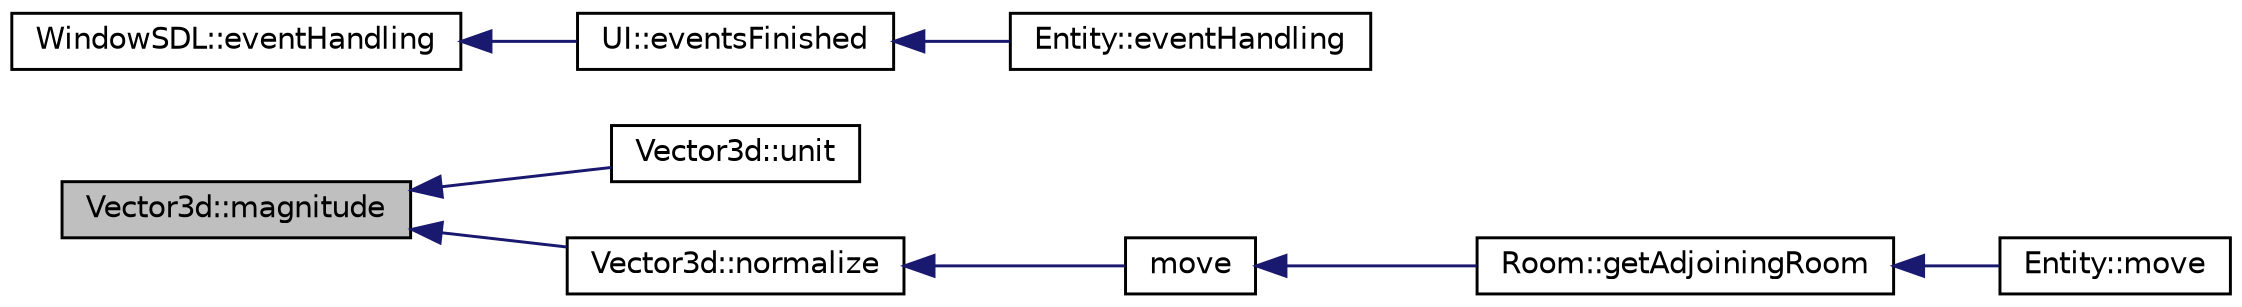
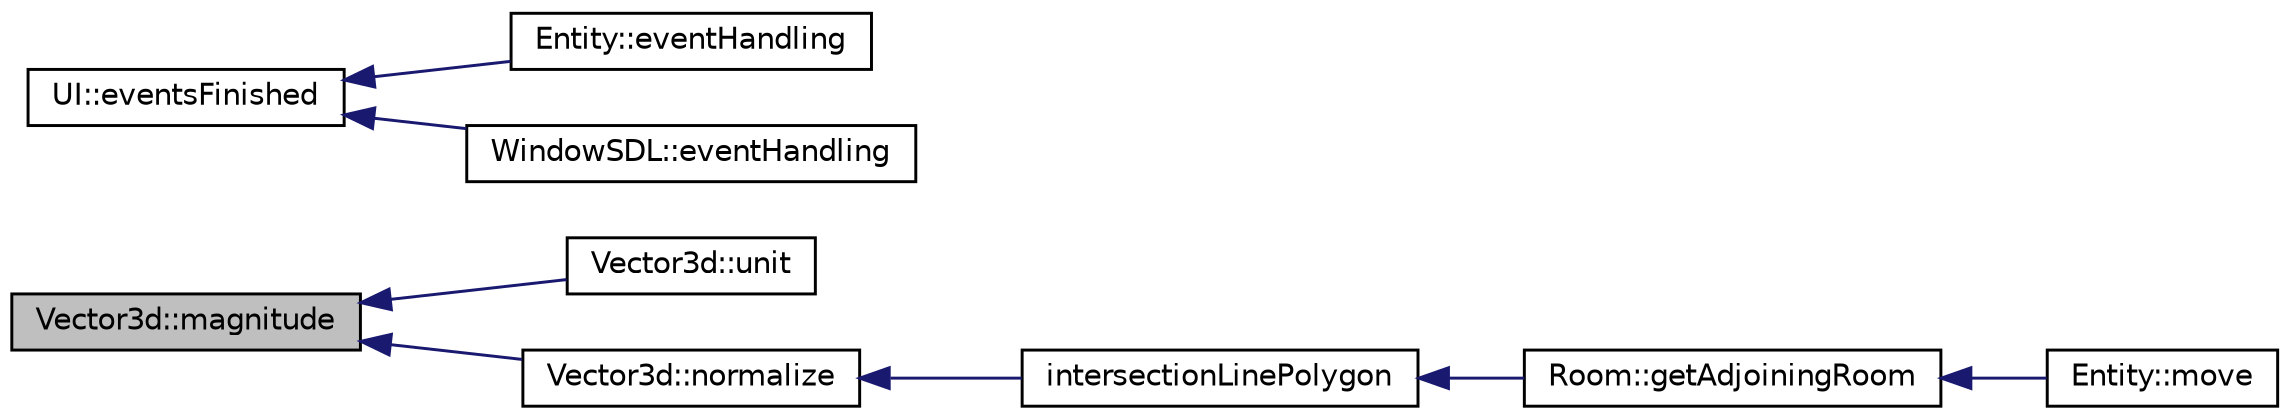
(534, 41) -> (420, 123)
(1191, 266) -> (1220, 378)
